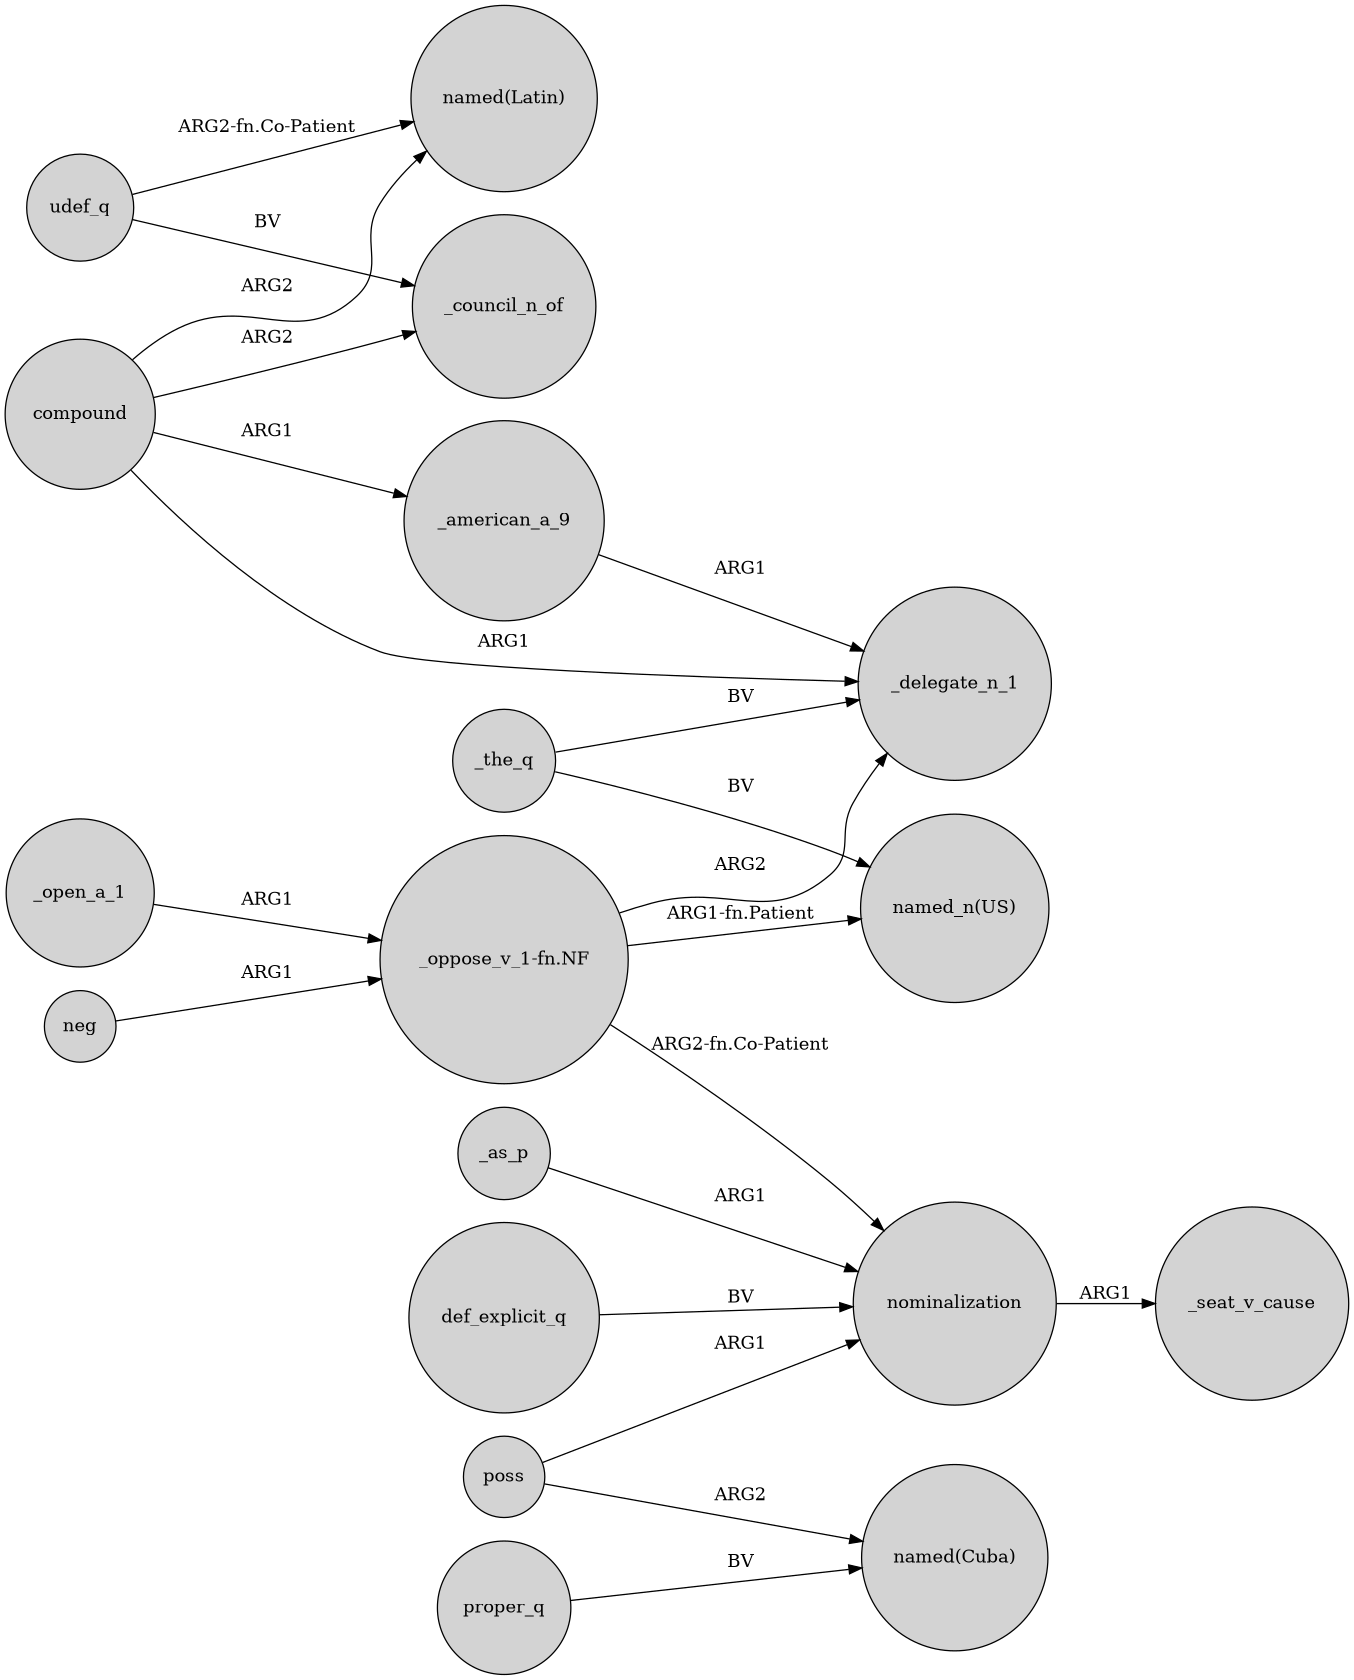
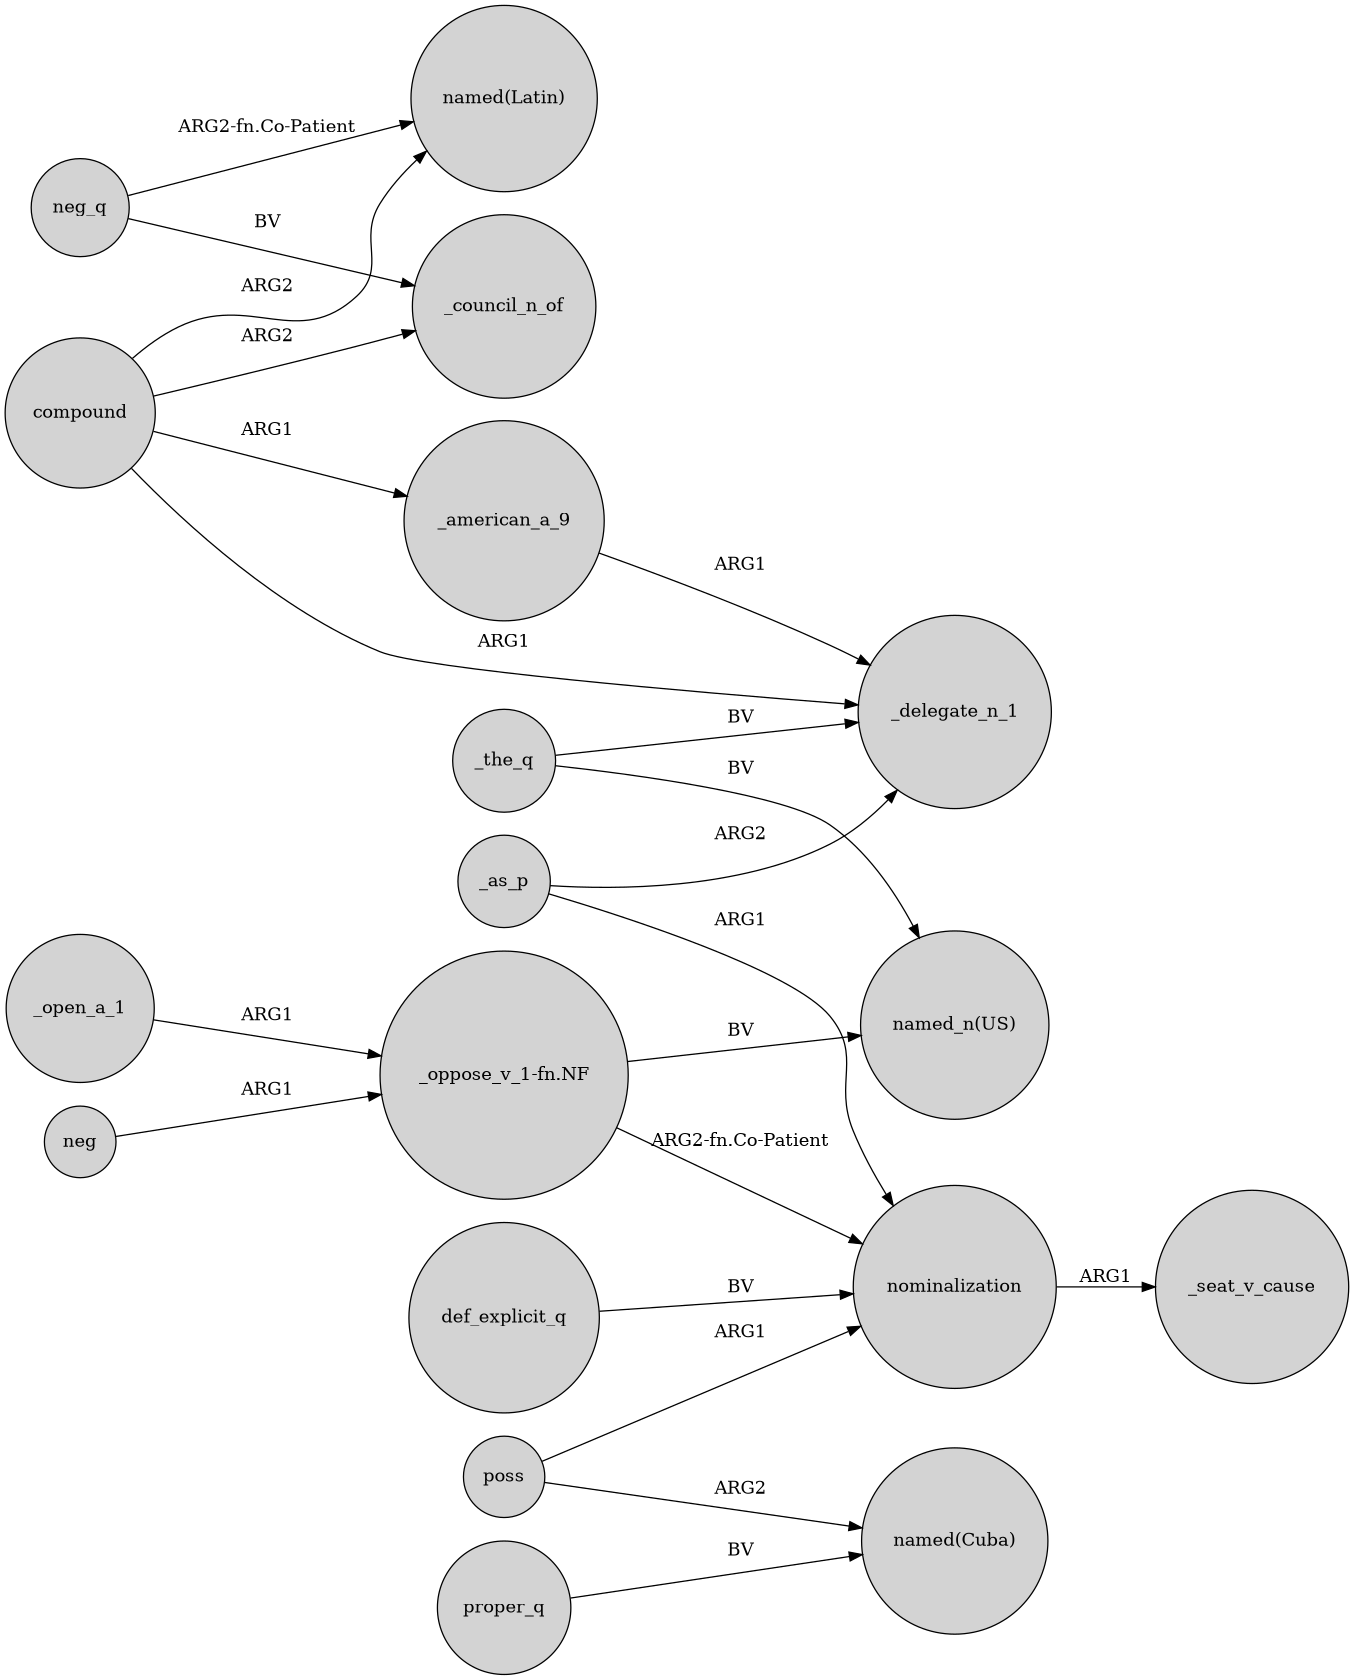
(80, 208) -> (80, 208)
(789, 898) -> (729, 876)
(741, 914) -> (741, 1031)
